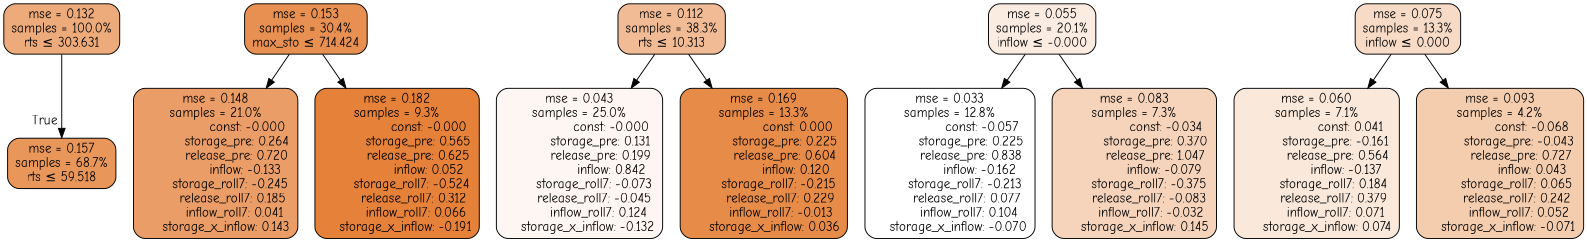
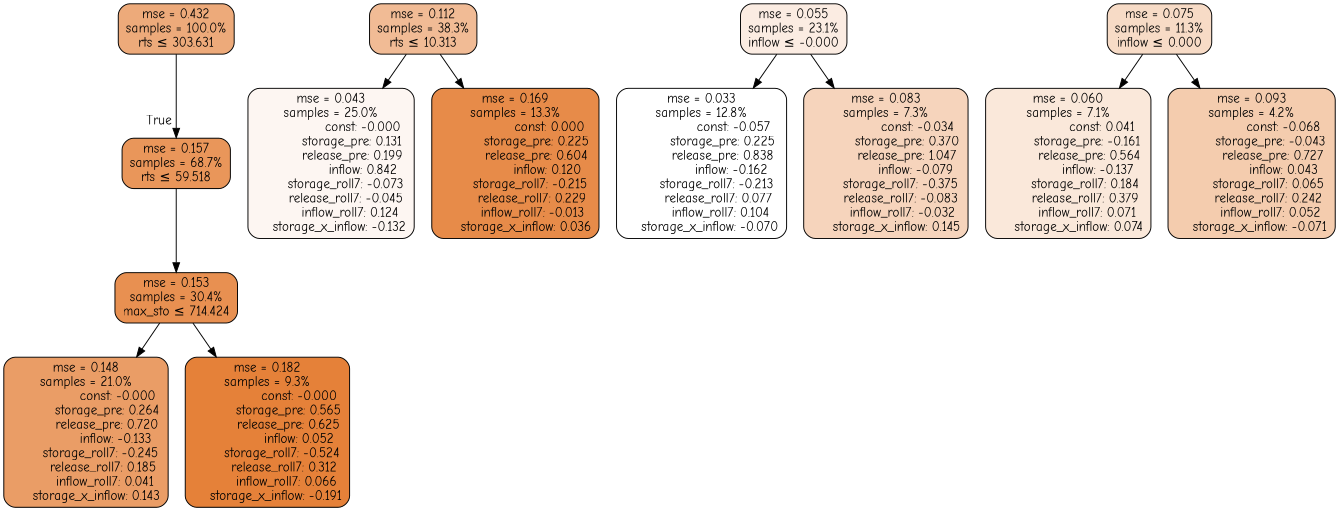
(62, 29) -> (176, 29)
(1042, 29) -> (794, 29)
(1408, 29) -> (1159, 29)
none -> (176, 226)
